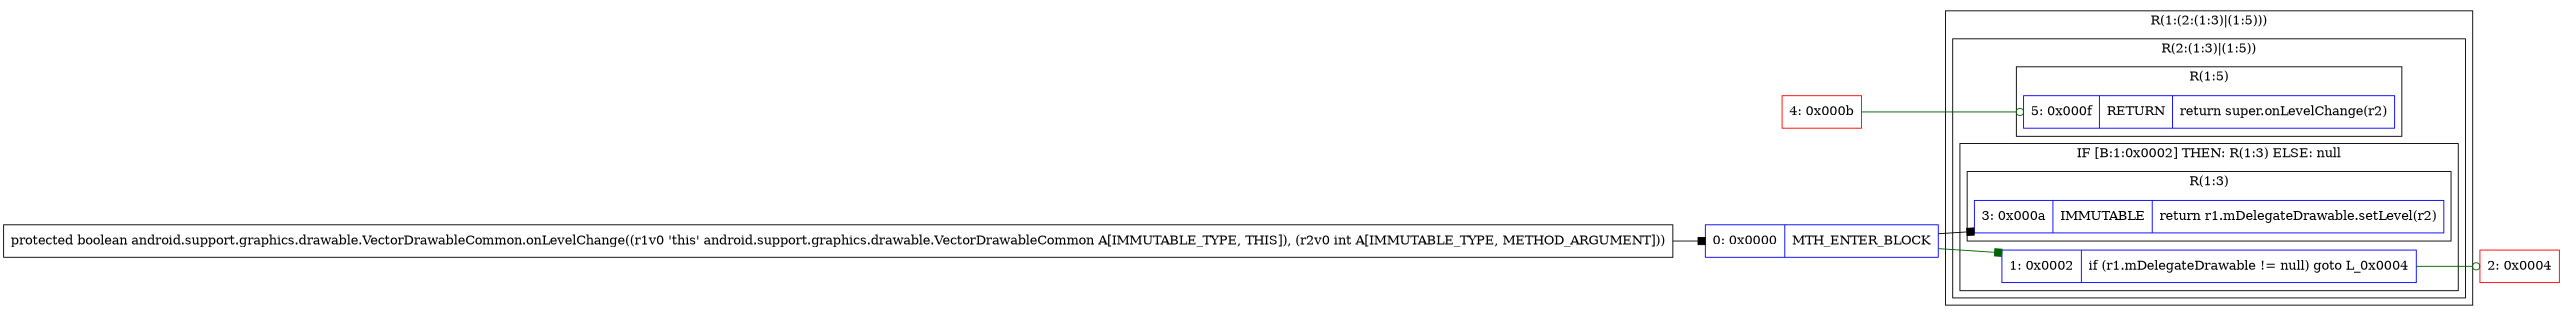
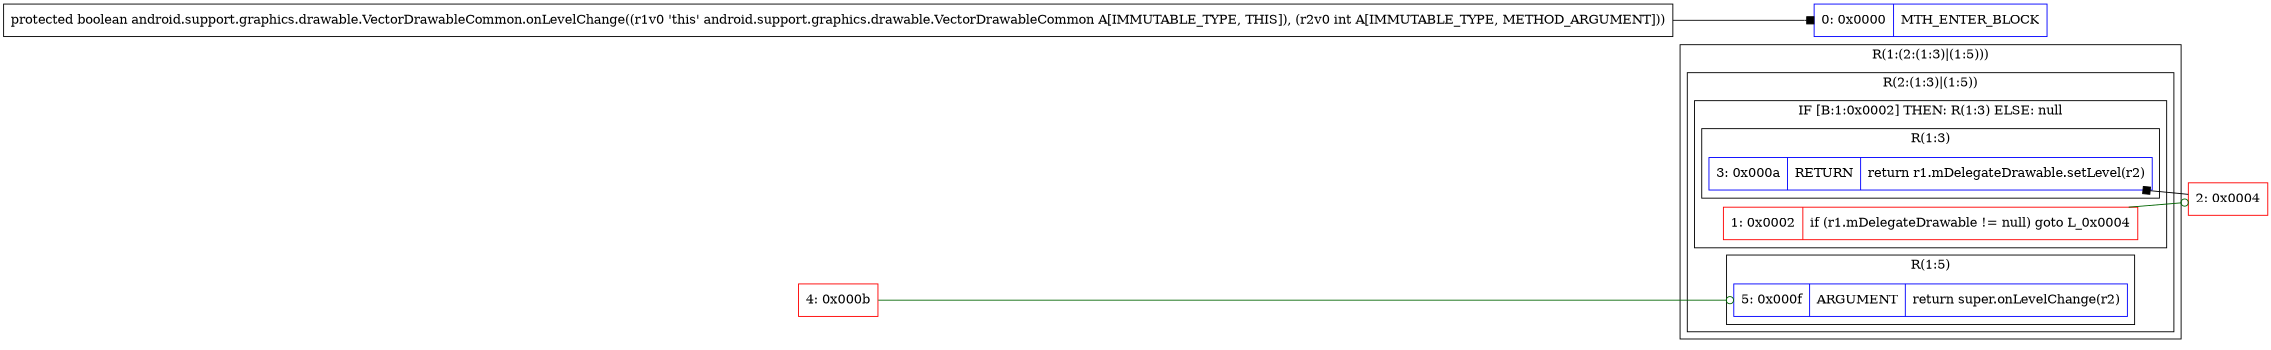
(2136, 111) -> (1857, 300)
(2103, 216) -> (1824, 173)
(1952, 233) -> (2170, 193)
(1966, 250) -> none
(2209, 266) -> (1931, 223)
